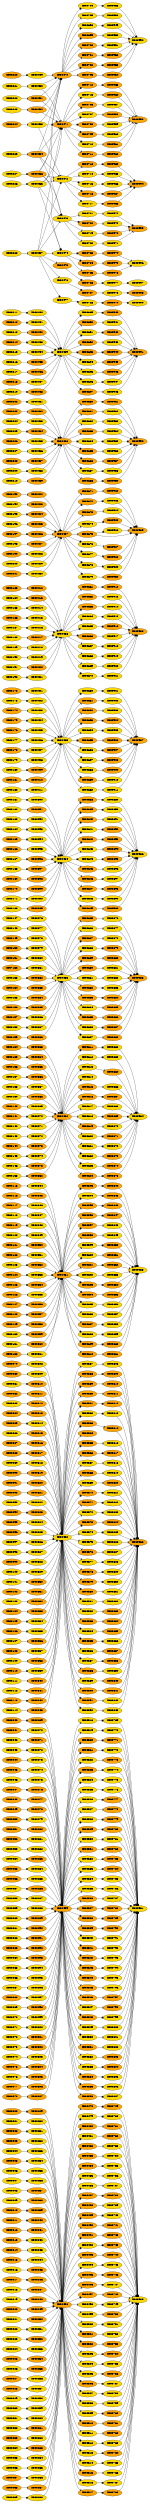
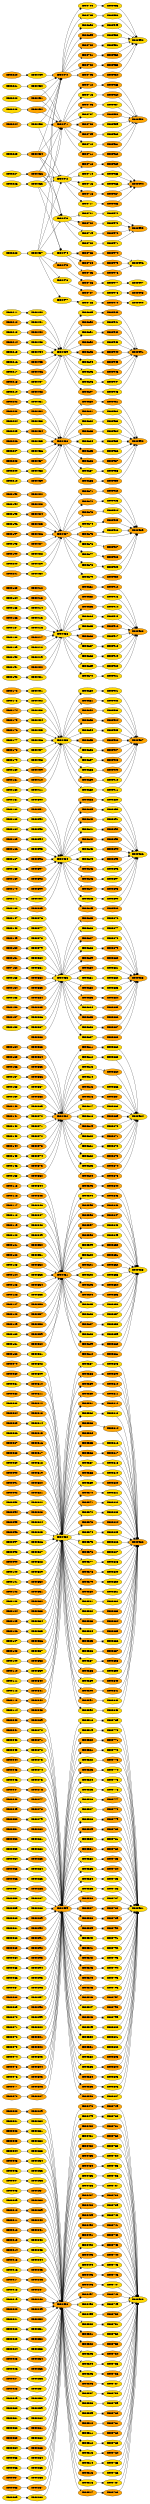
(12, 1037) -> none
